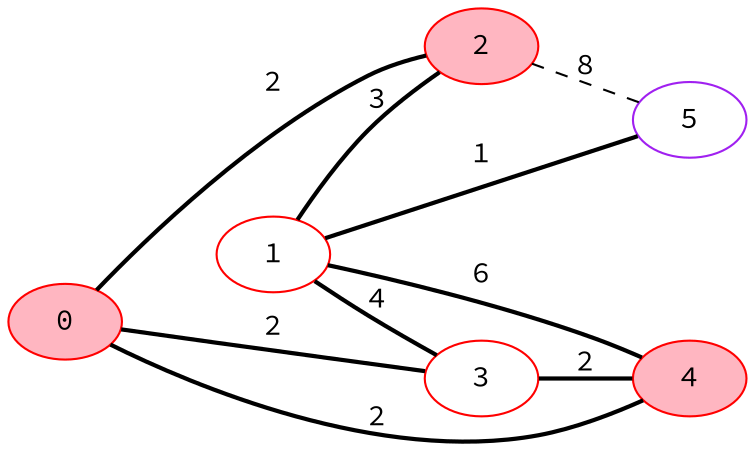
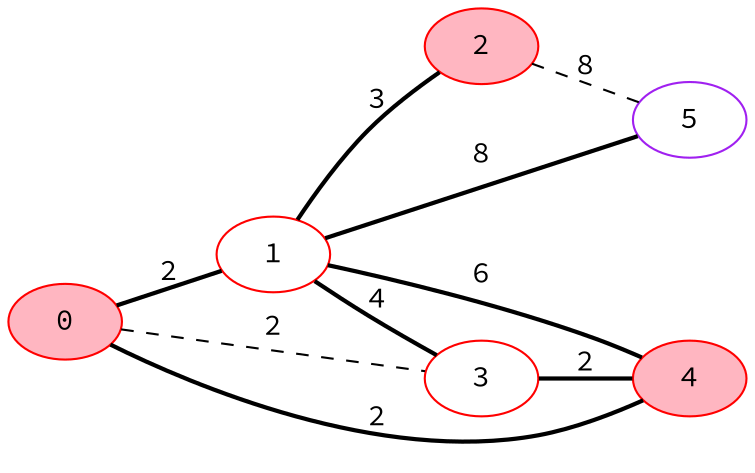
(248, 153) -> (169, 288)
(482, 155) -> (482, 155)
(273, 351) -> (273, 351)
